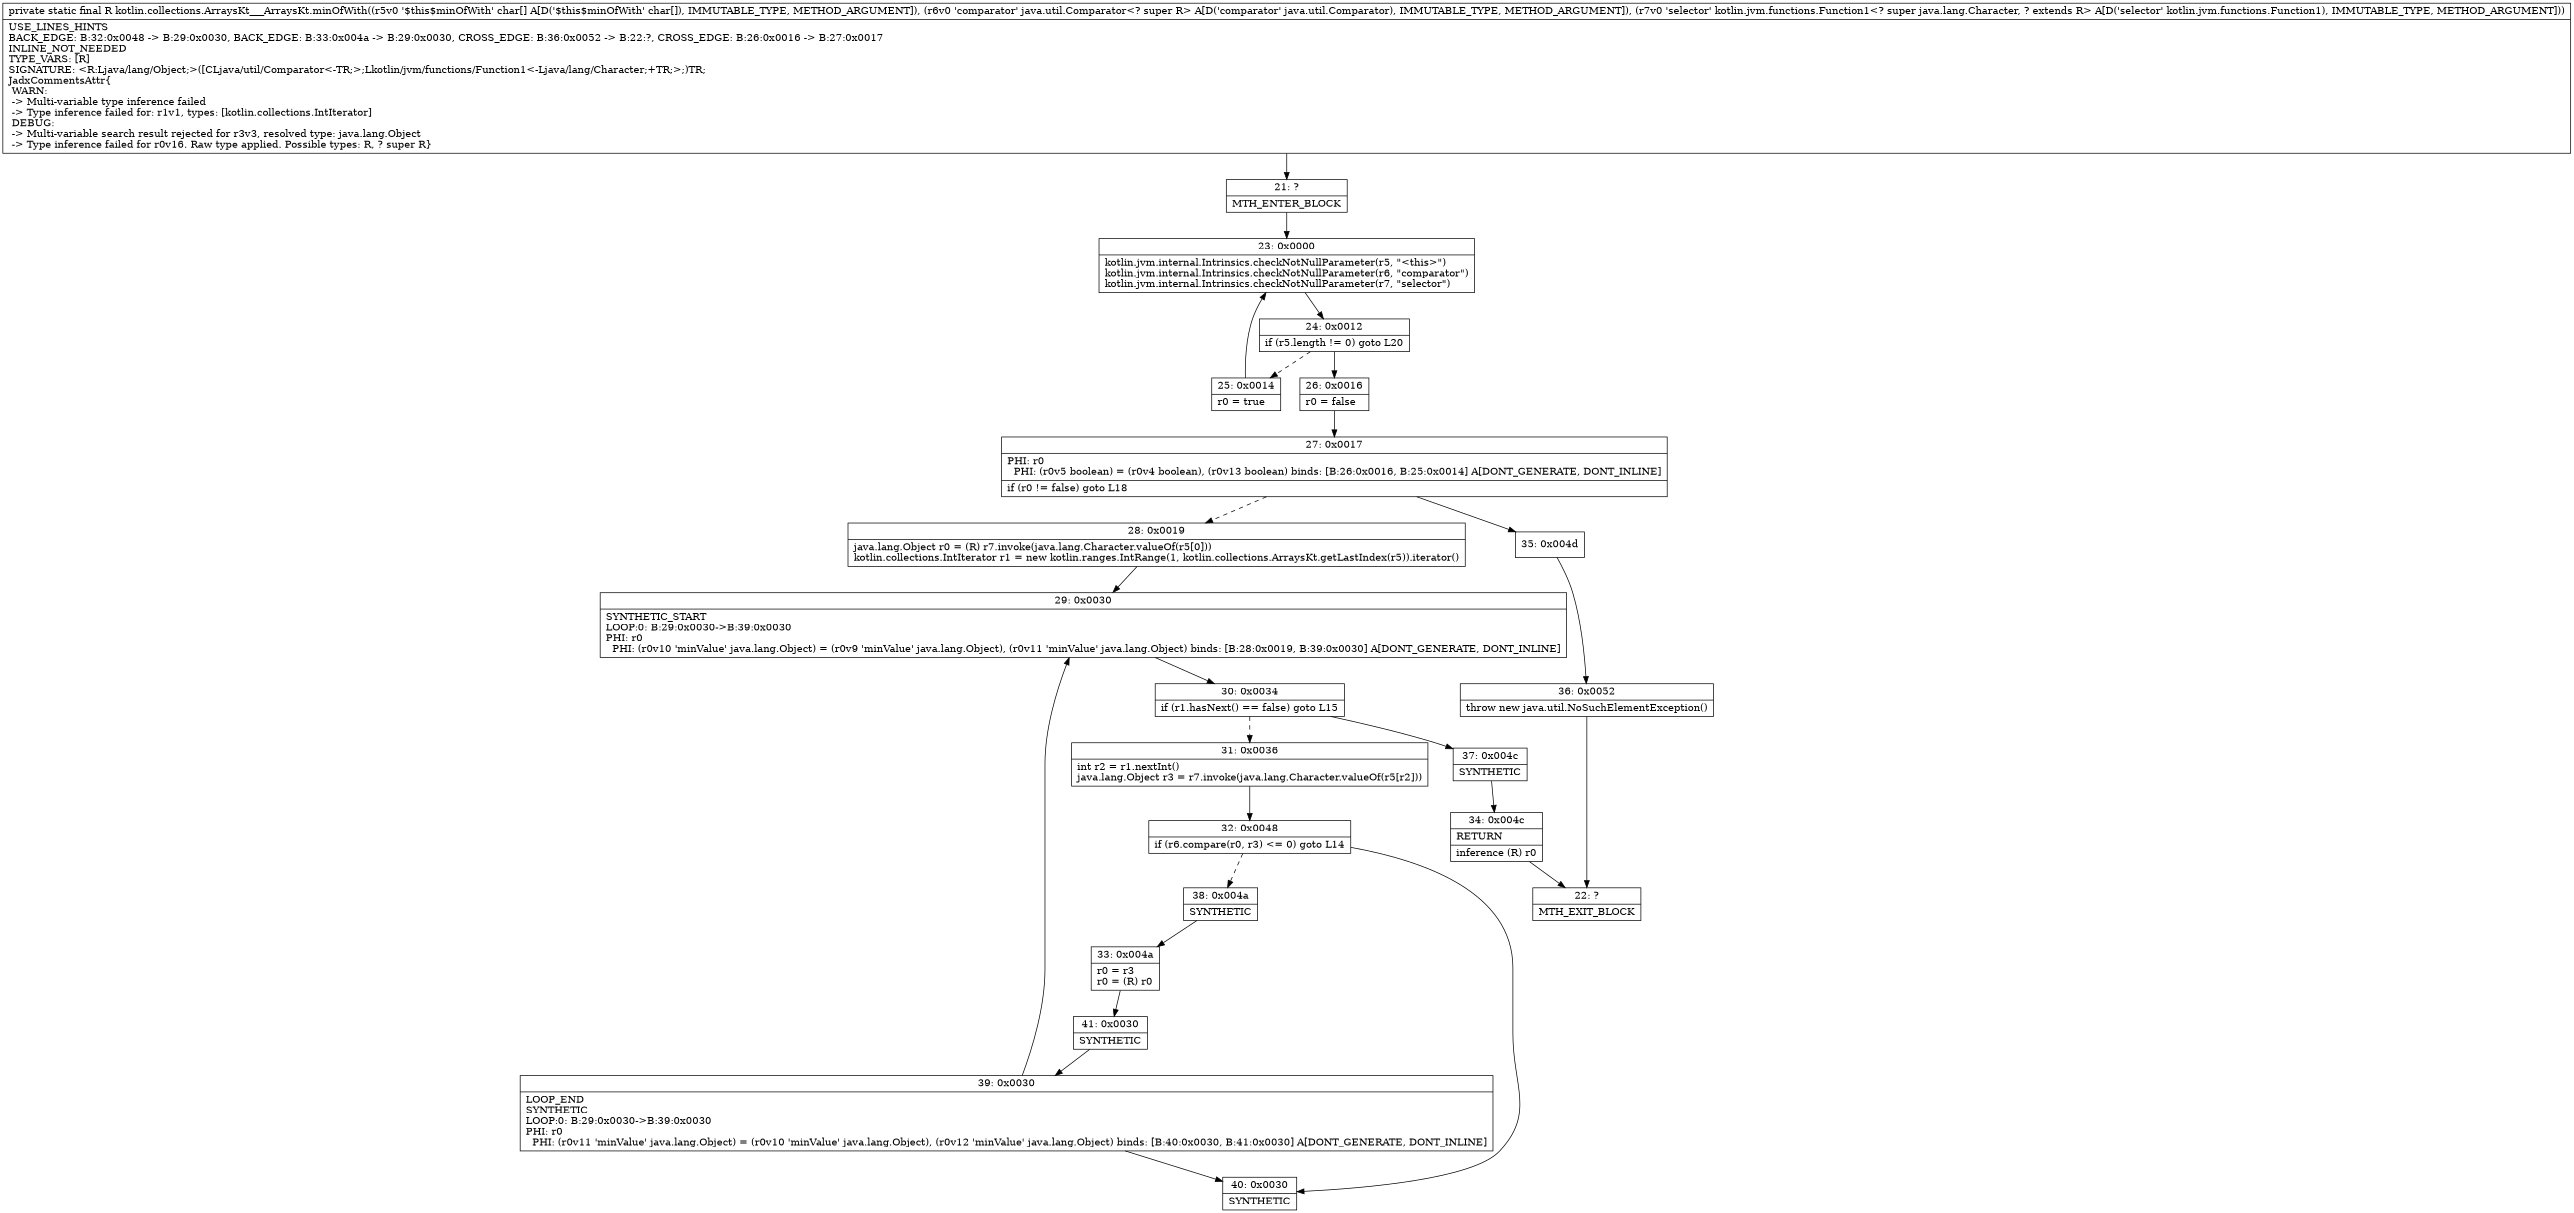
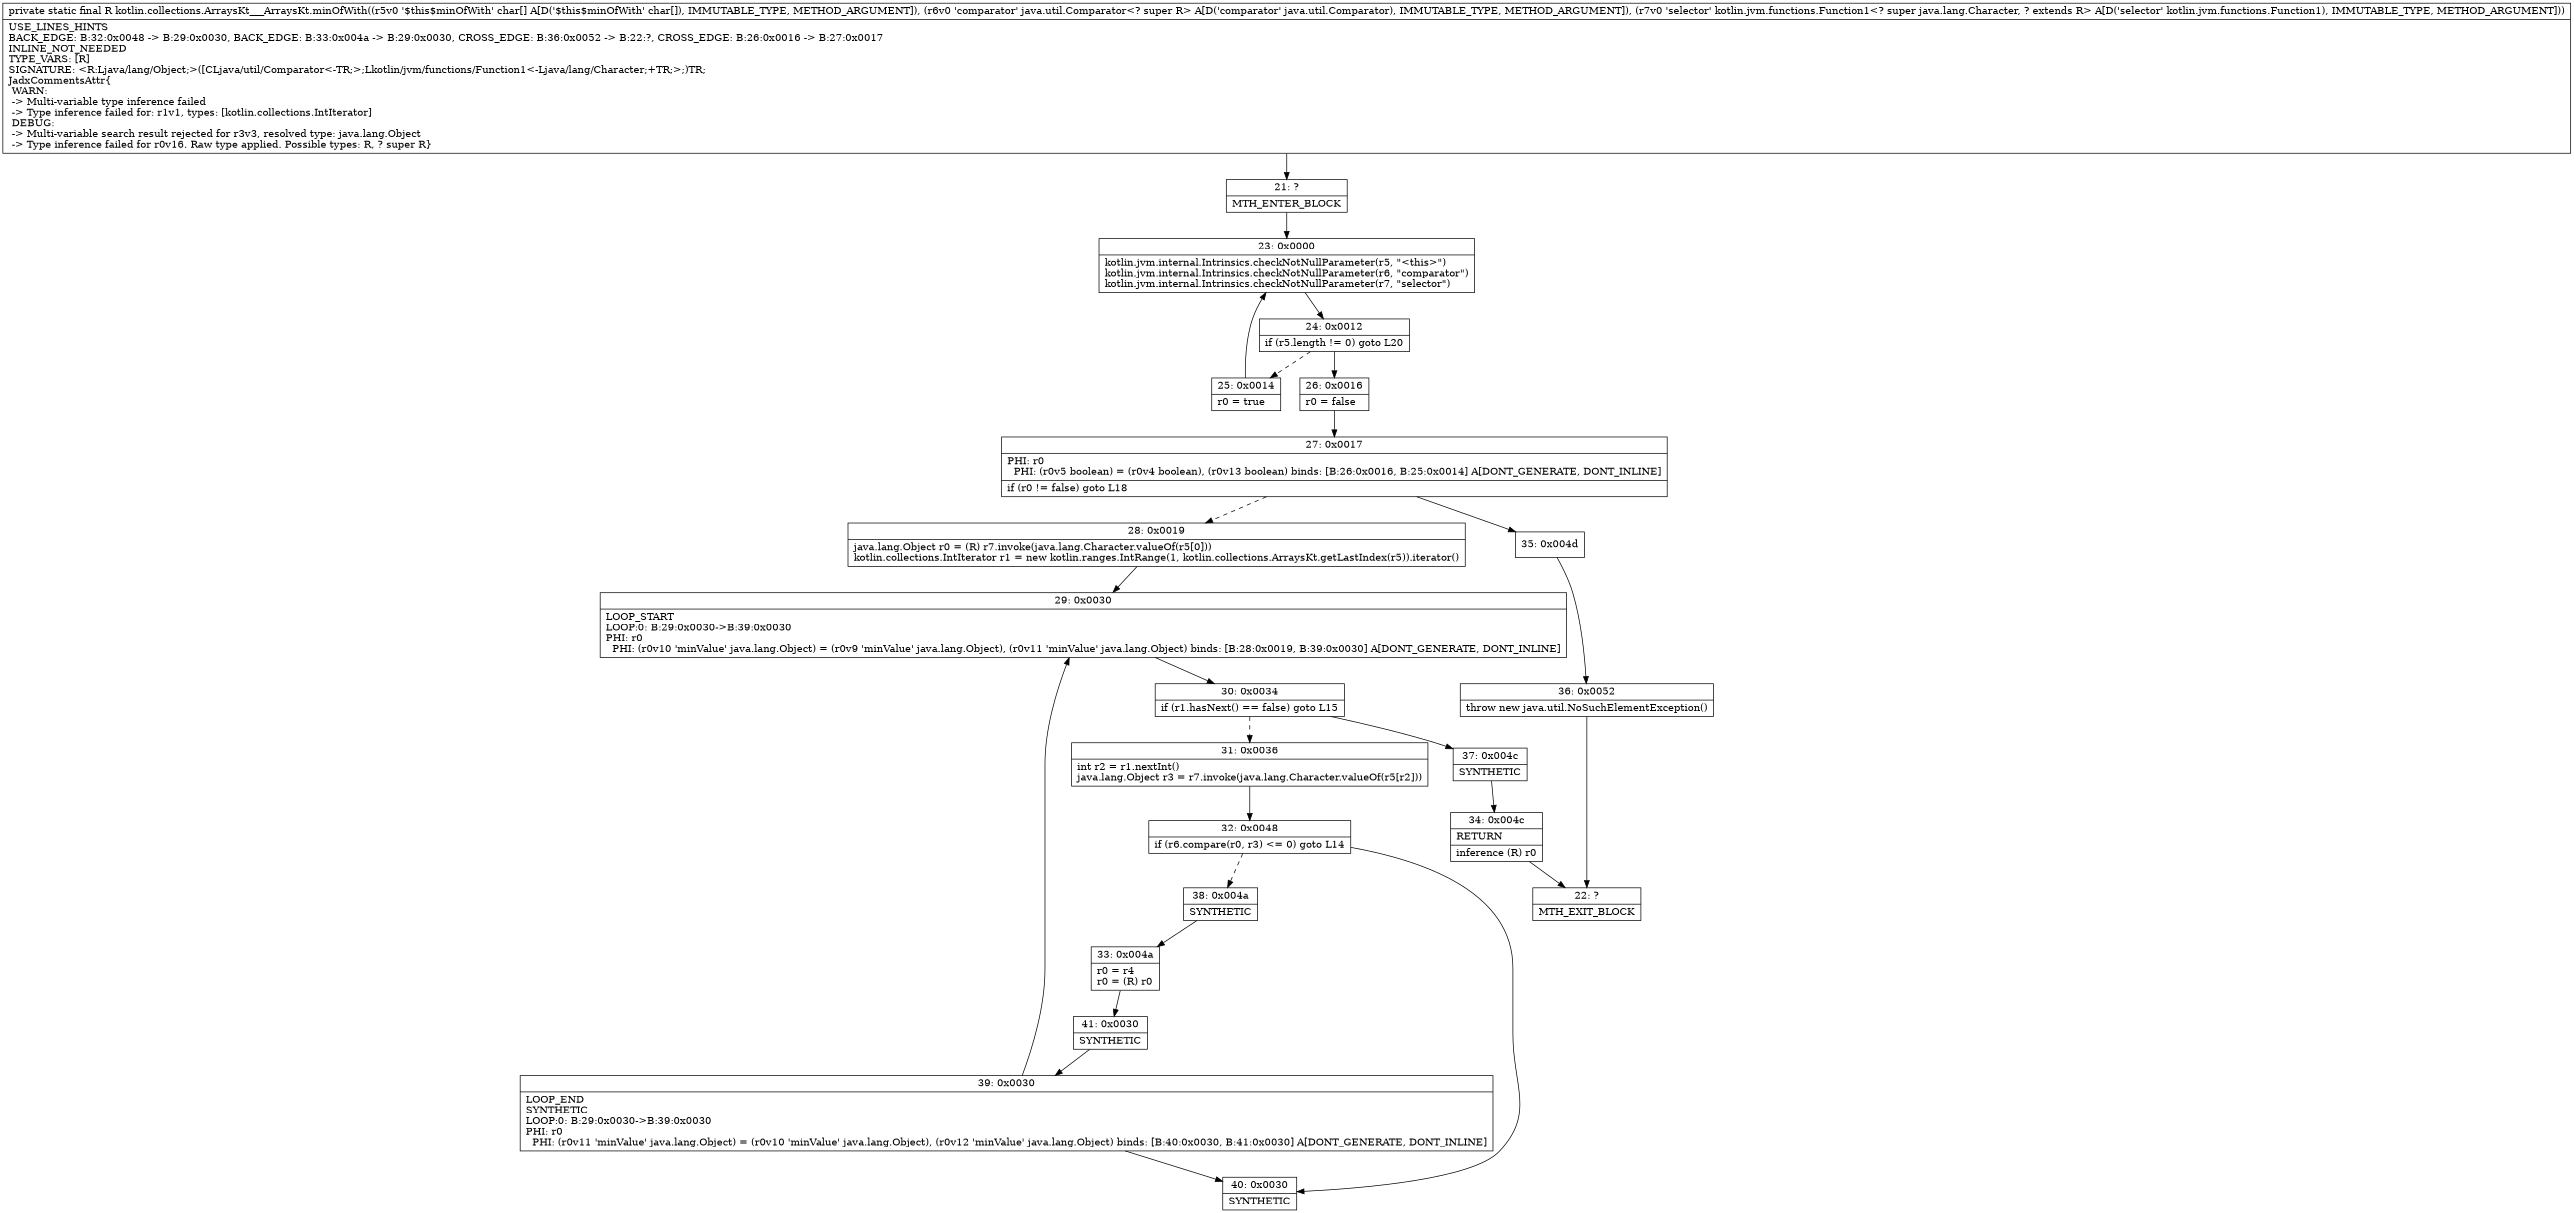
(656, 617) -> (640, 617)
(1116, 971) -> (1116, 971)
